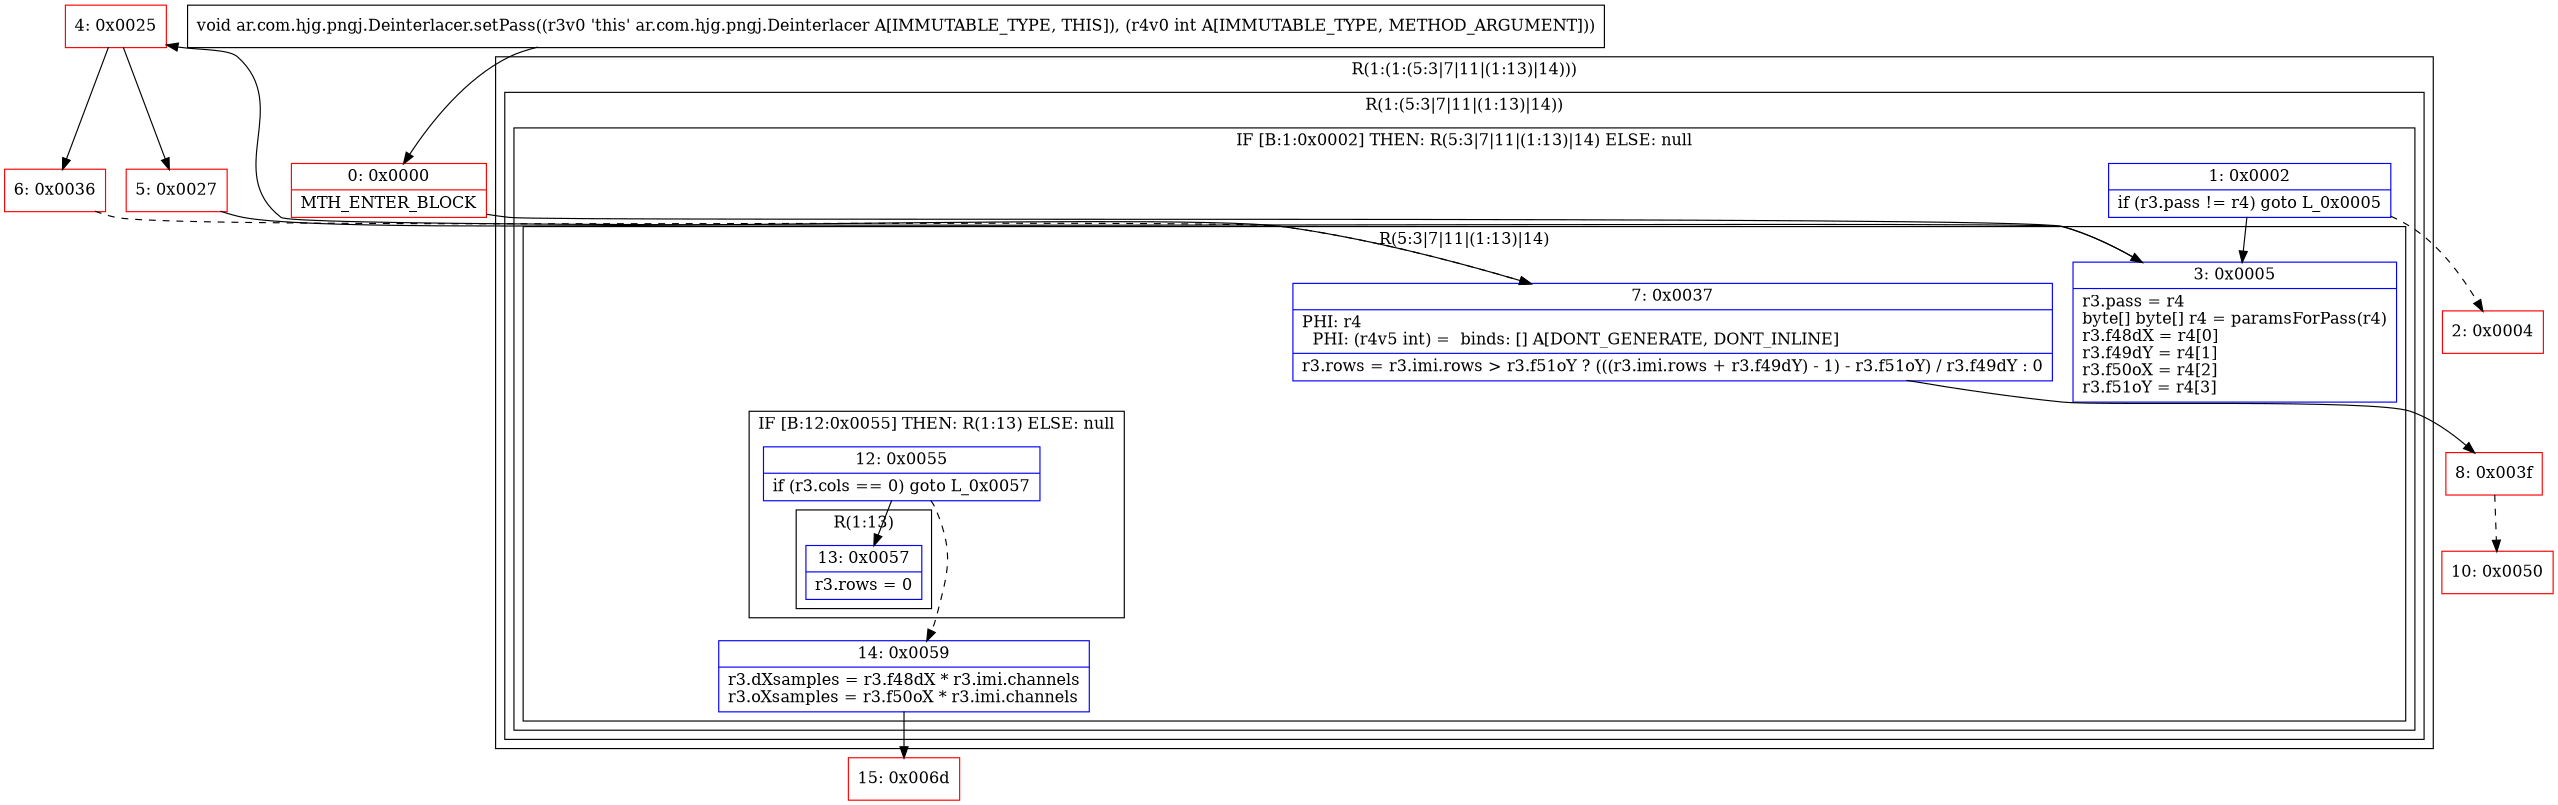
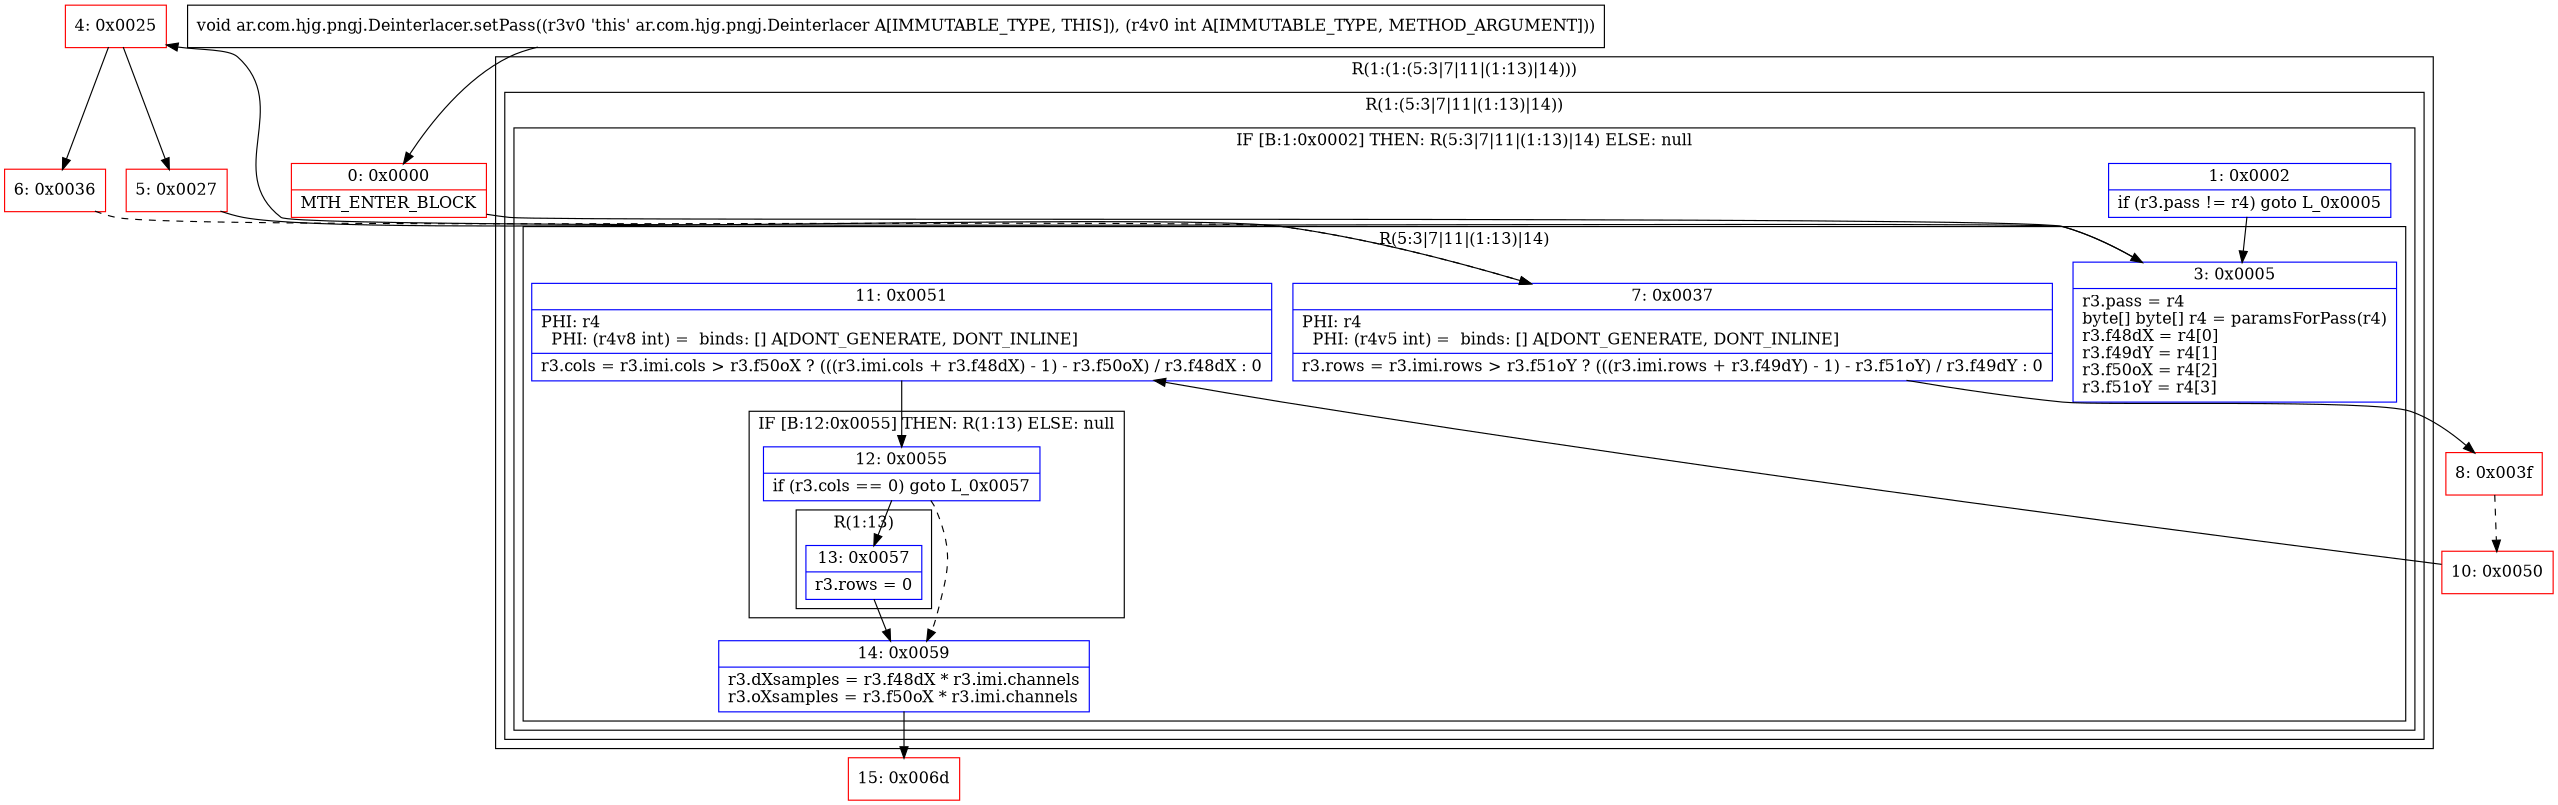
none -> (902, 332)
(2493, 332) -> none
none -> (880, 615)
